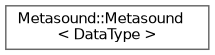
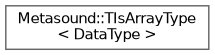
(107, 28) -> (107, 28)
